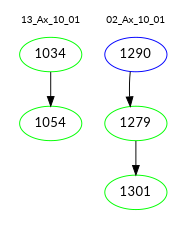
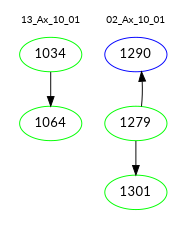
(129, 84) -> (142, 94)
(51, 123) -> (51, 123)
